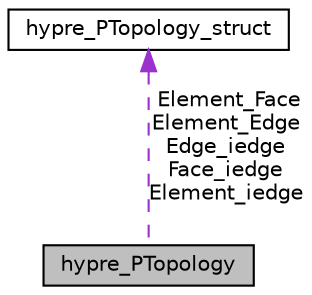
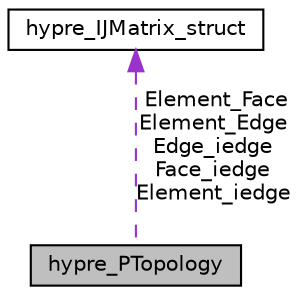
(149, 30) -> (136, 30)
